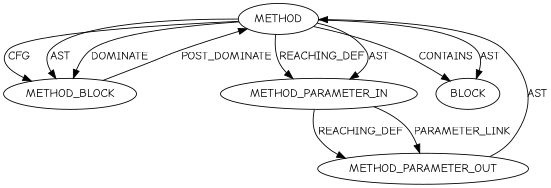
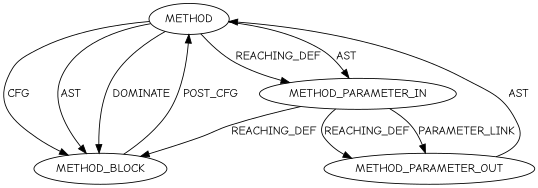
(227, 56) -> (211, 94)
(468, 94) -> none
none -> (224, 127)
